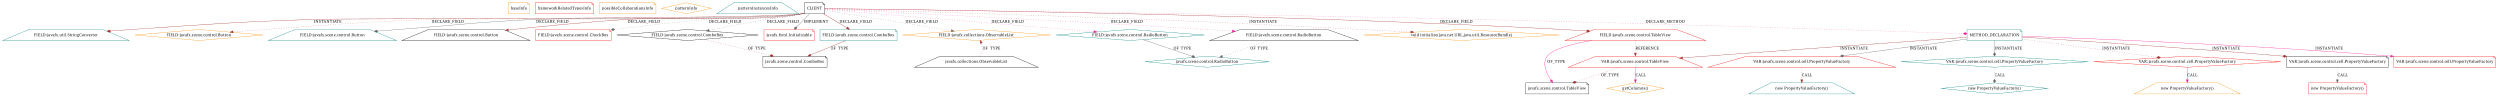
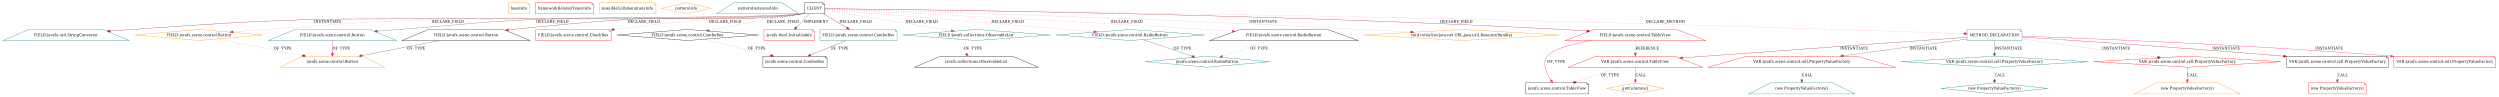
(976, 35) -> (976, 35)
(982, 50) -> (964, 46)
none -> (332, 62)
